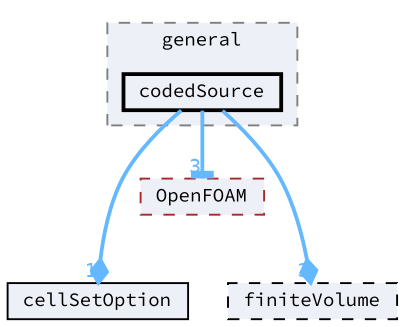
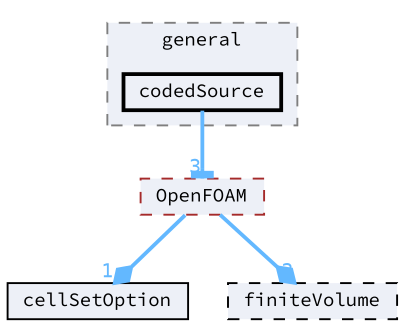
(124, 176) -> (158, 241)
(279, 177) -> (249, 241)
